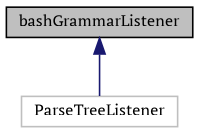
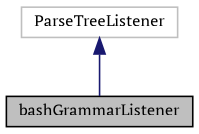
(100, 75) -> (100, 75)
